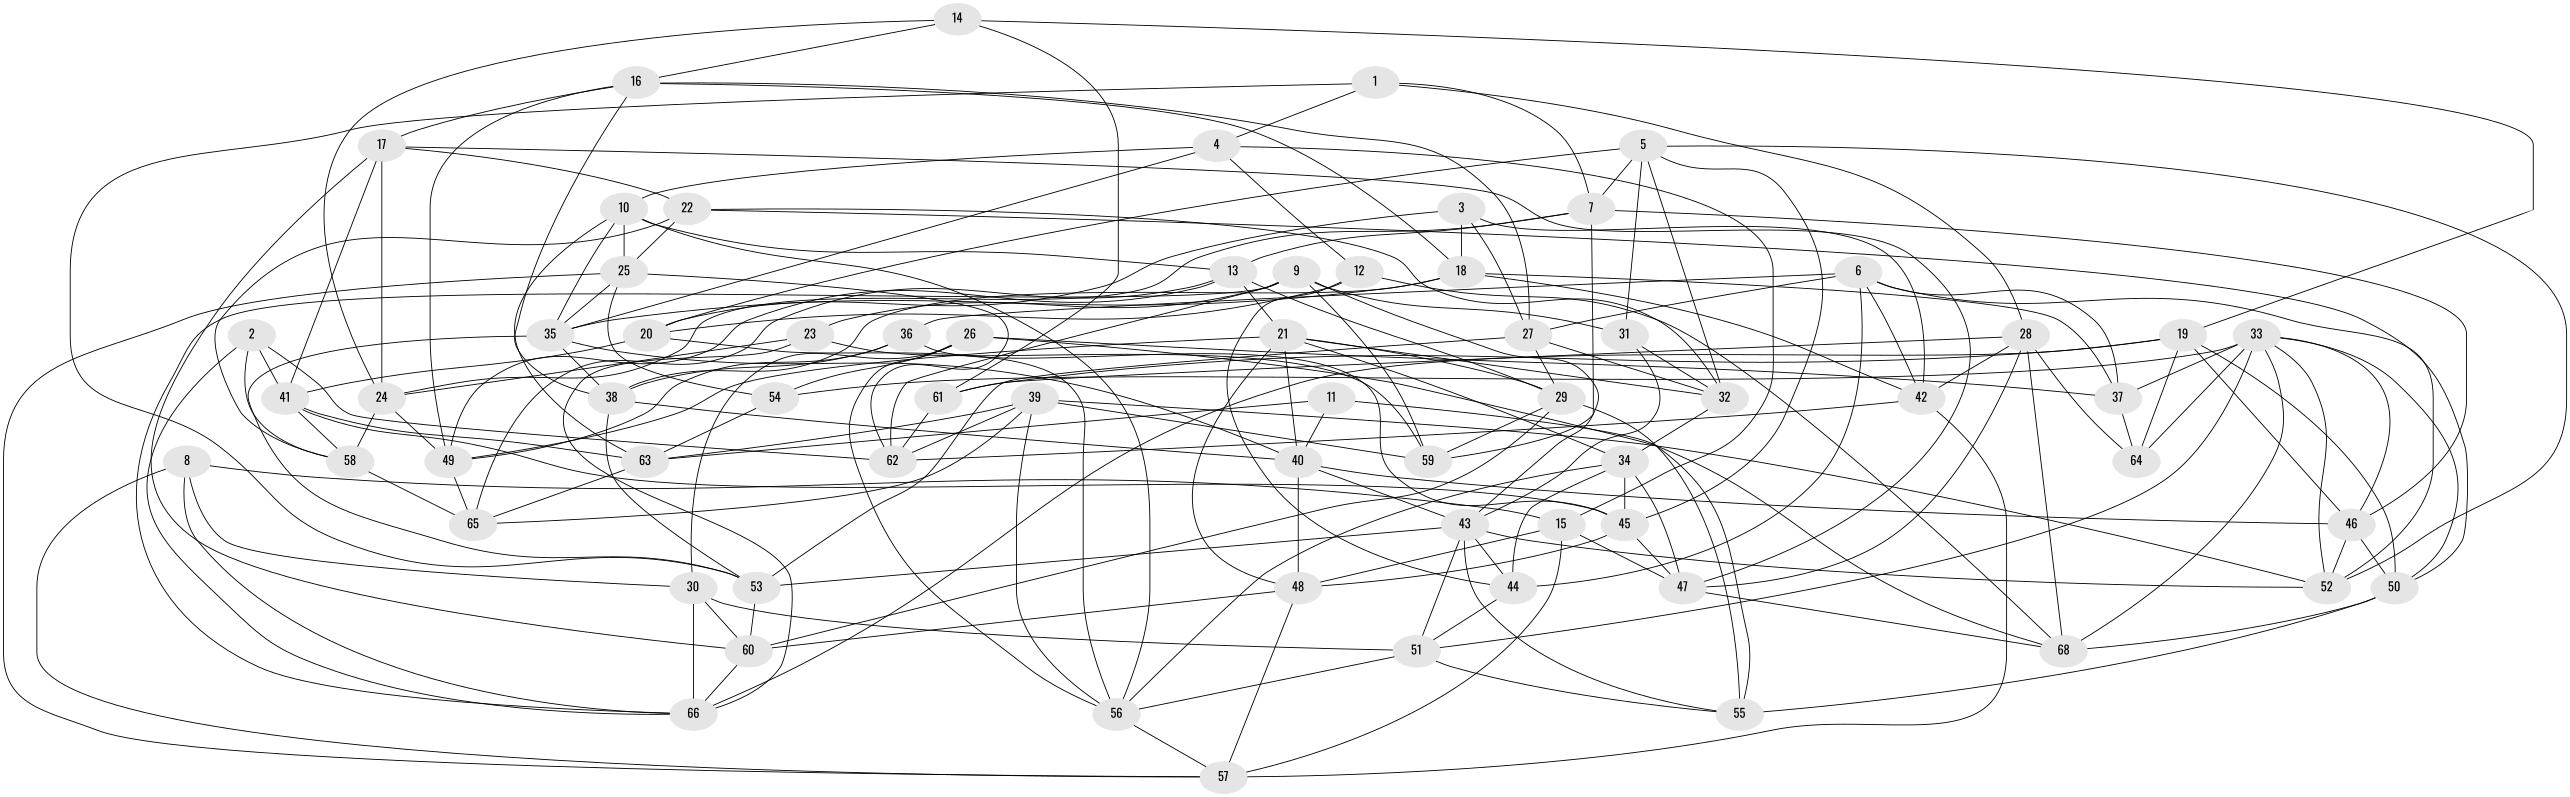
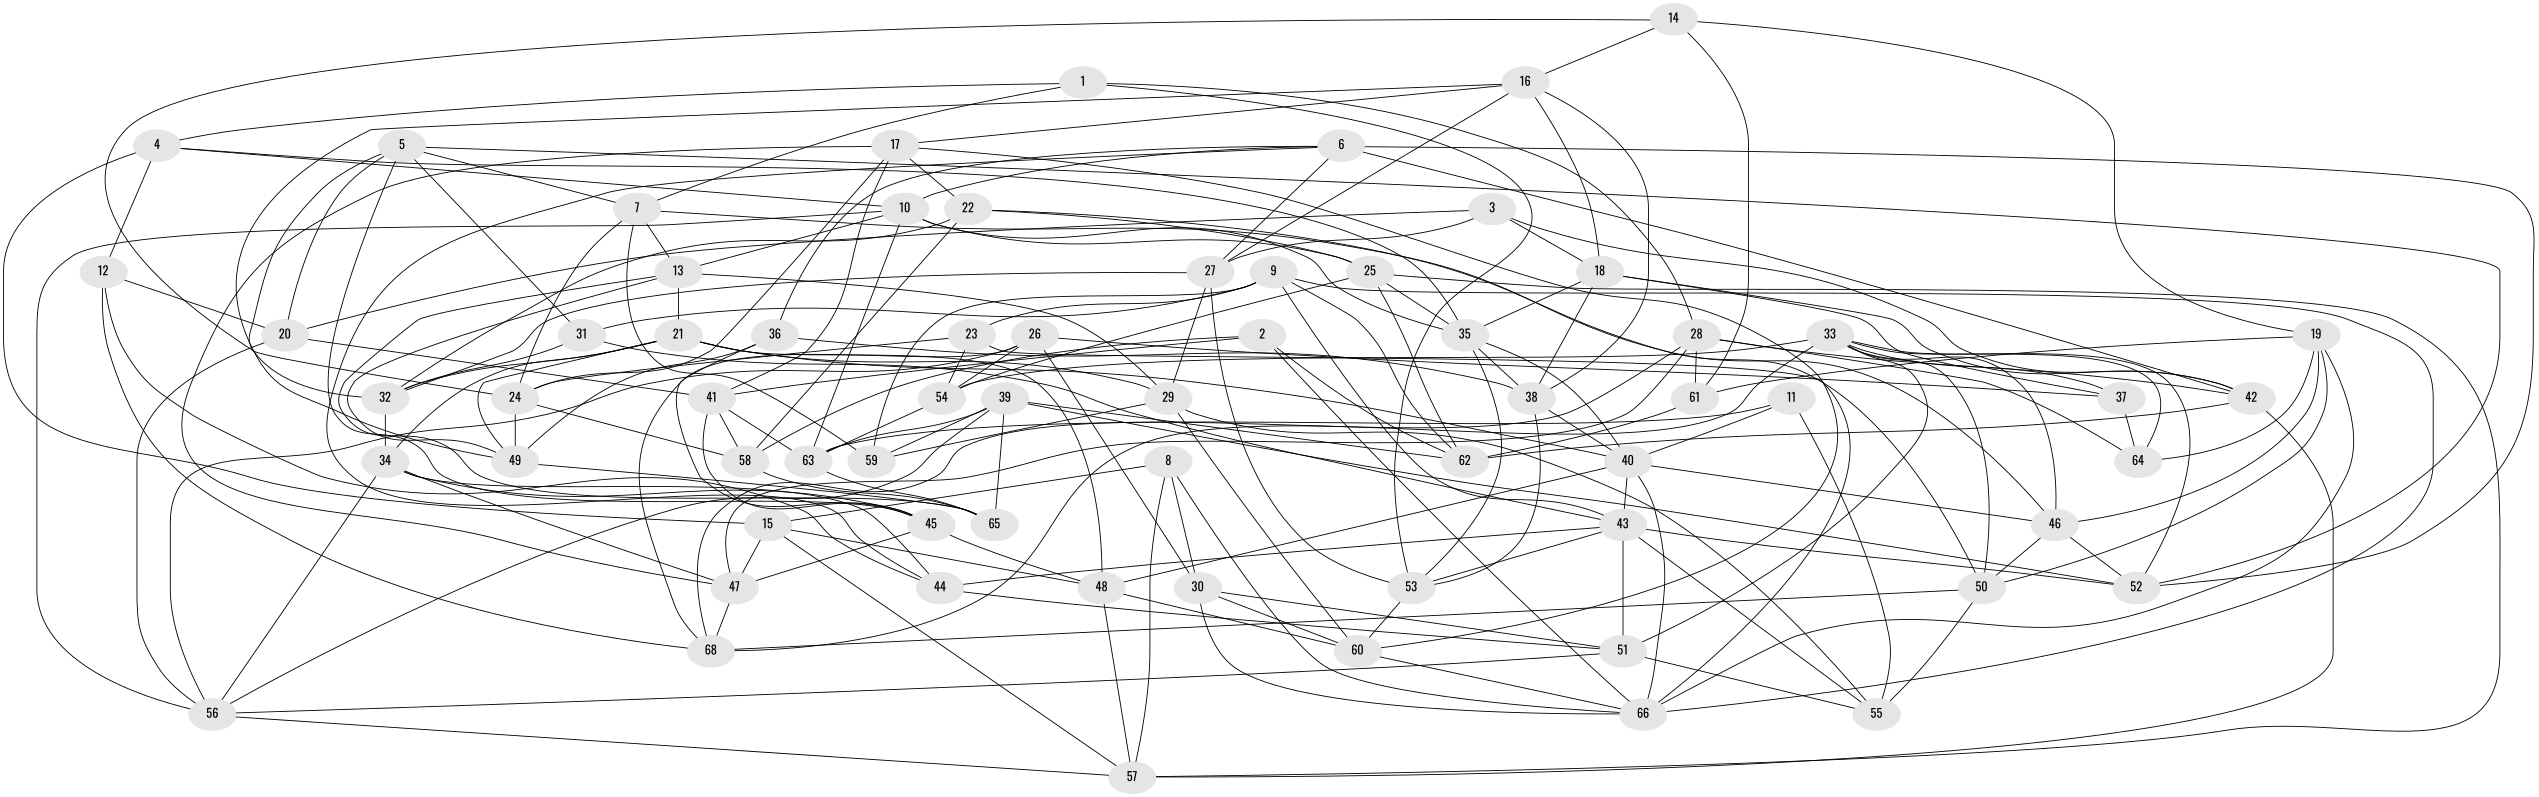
(2023, 290) -> (1118, 159)
(1142, 355) -> (957, 367)
none -> (1664, 591)
